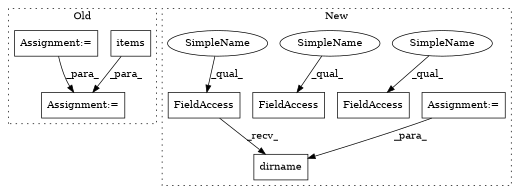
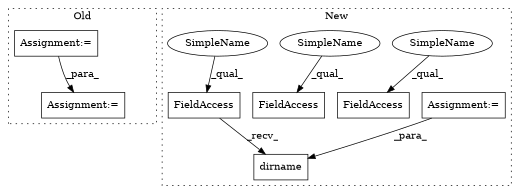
(131, 43) -> none
